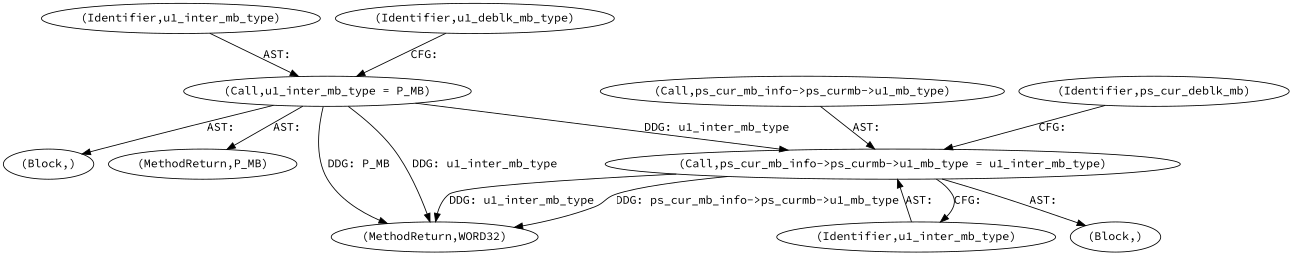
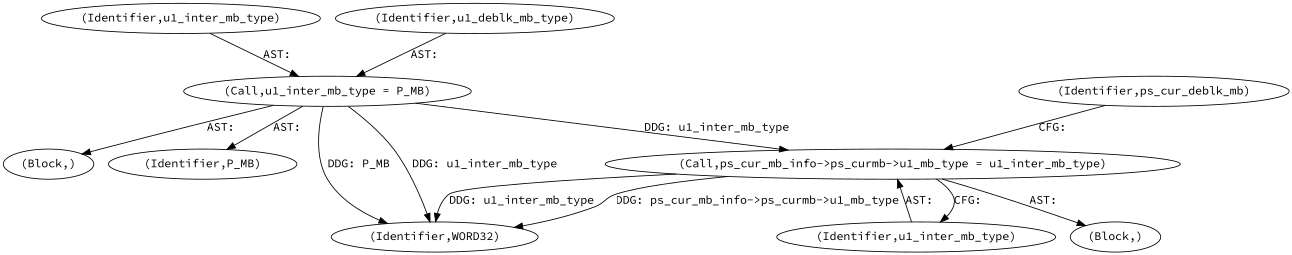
(428, 55) -> (428, 55)
(802, 91) -> none
(203, 164) -> (203, 164)
(435, 237) -> (435, 237)
